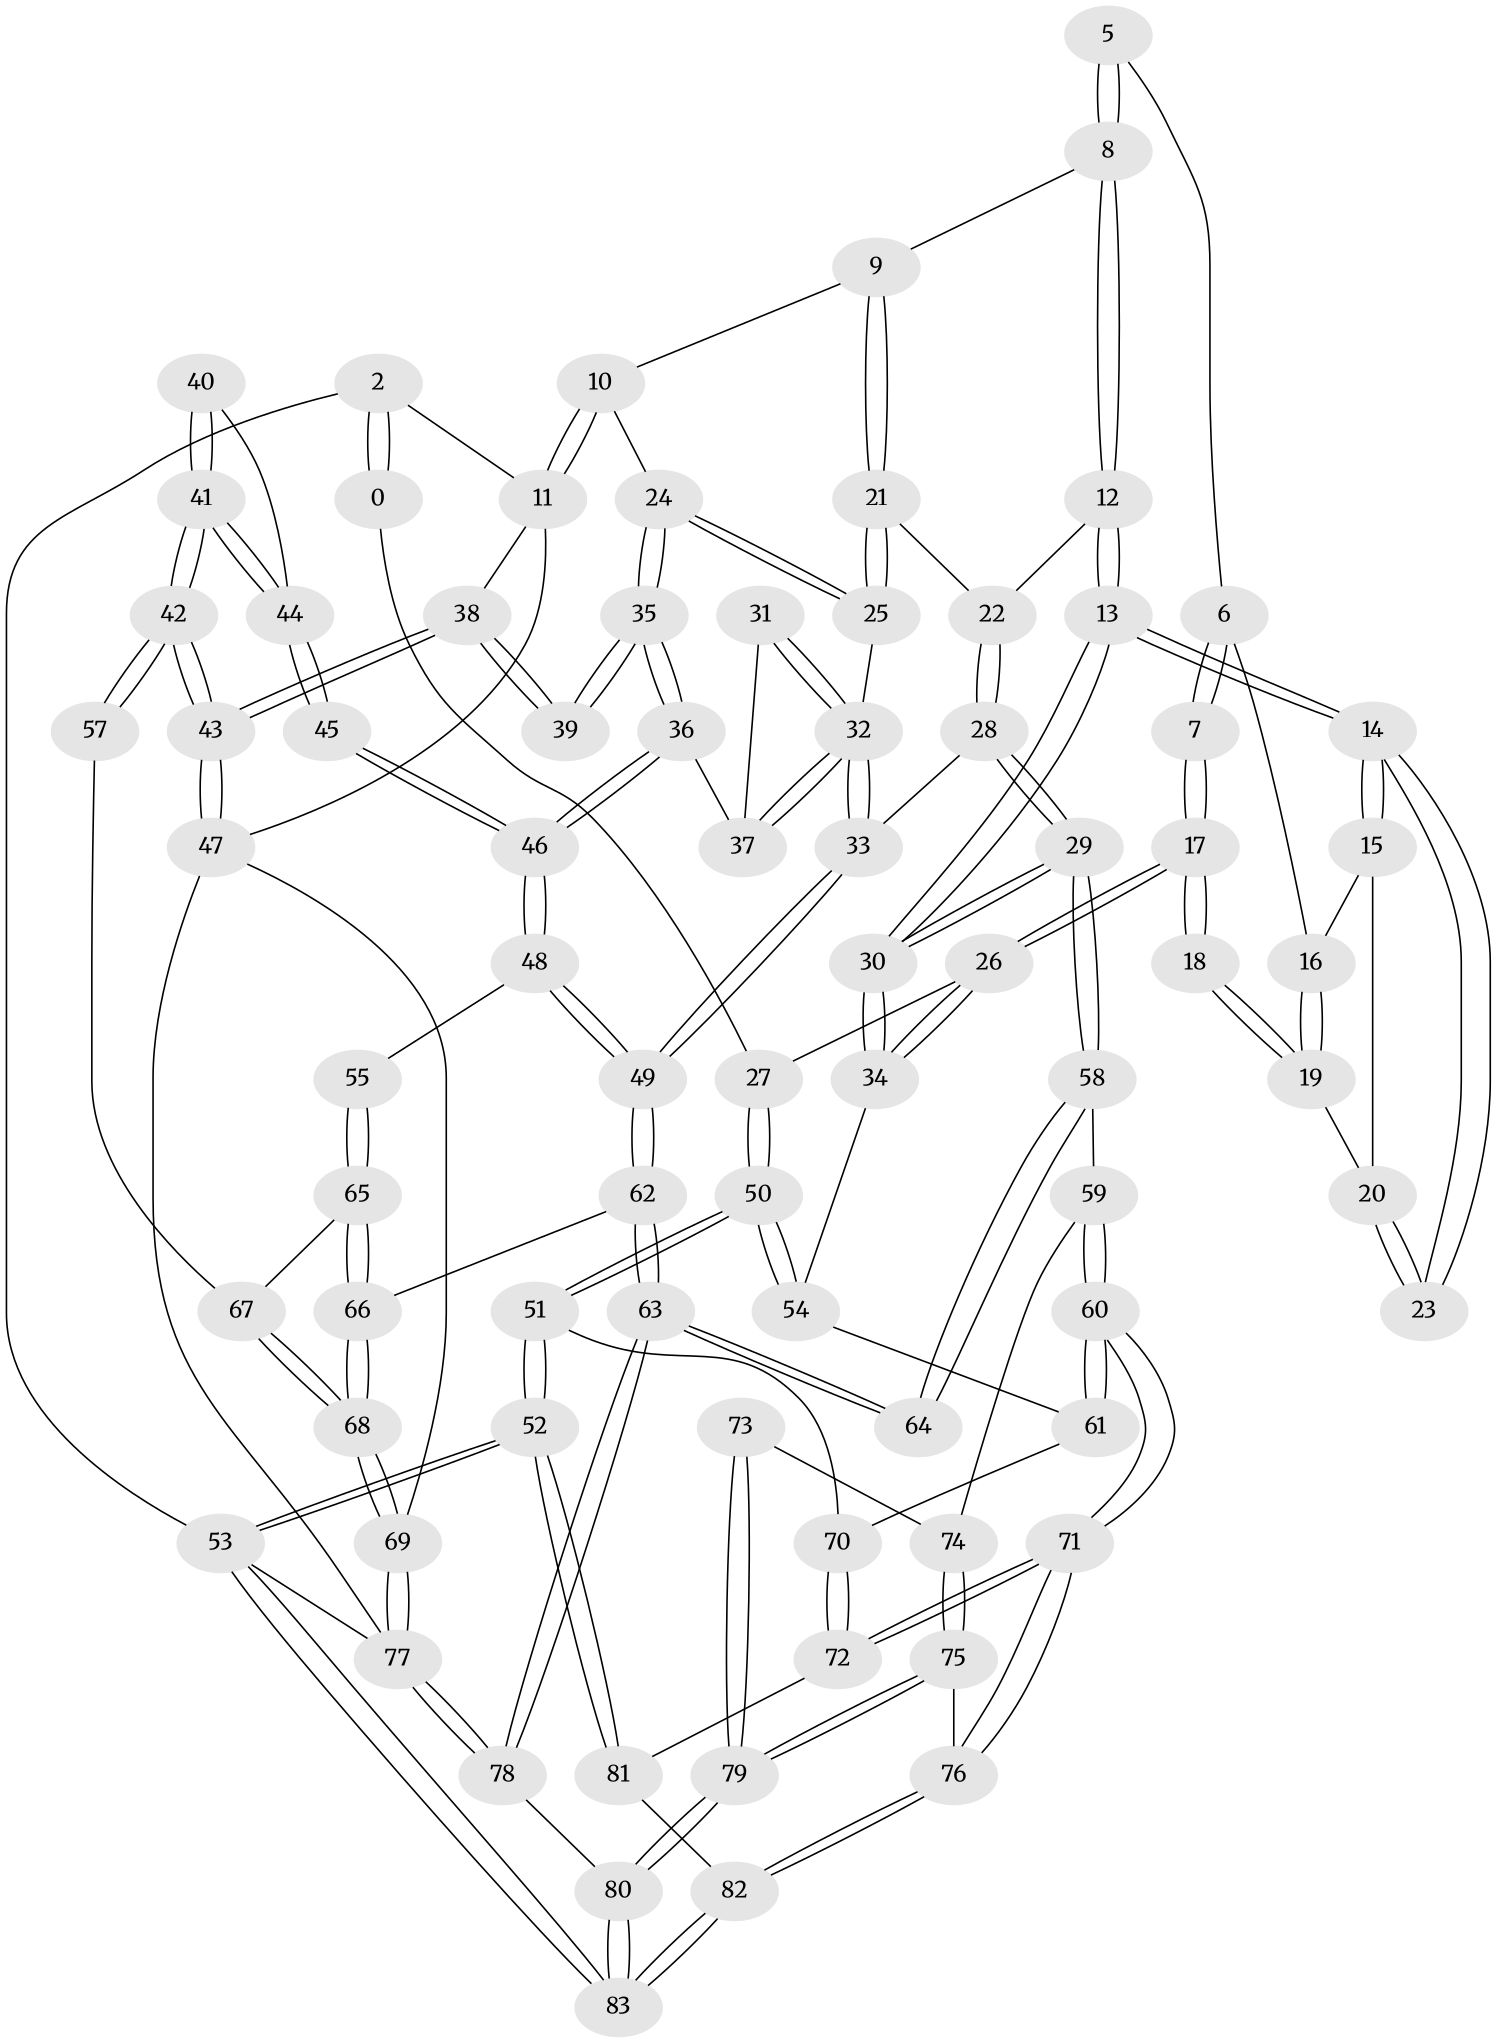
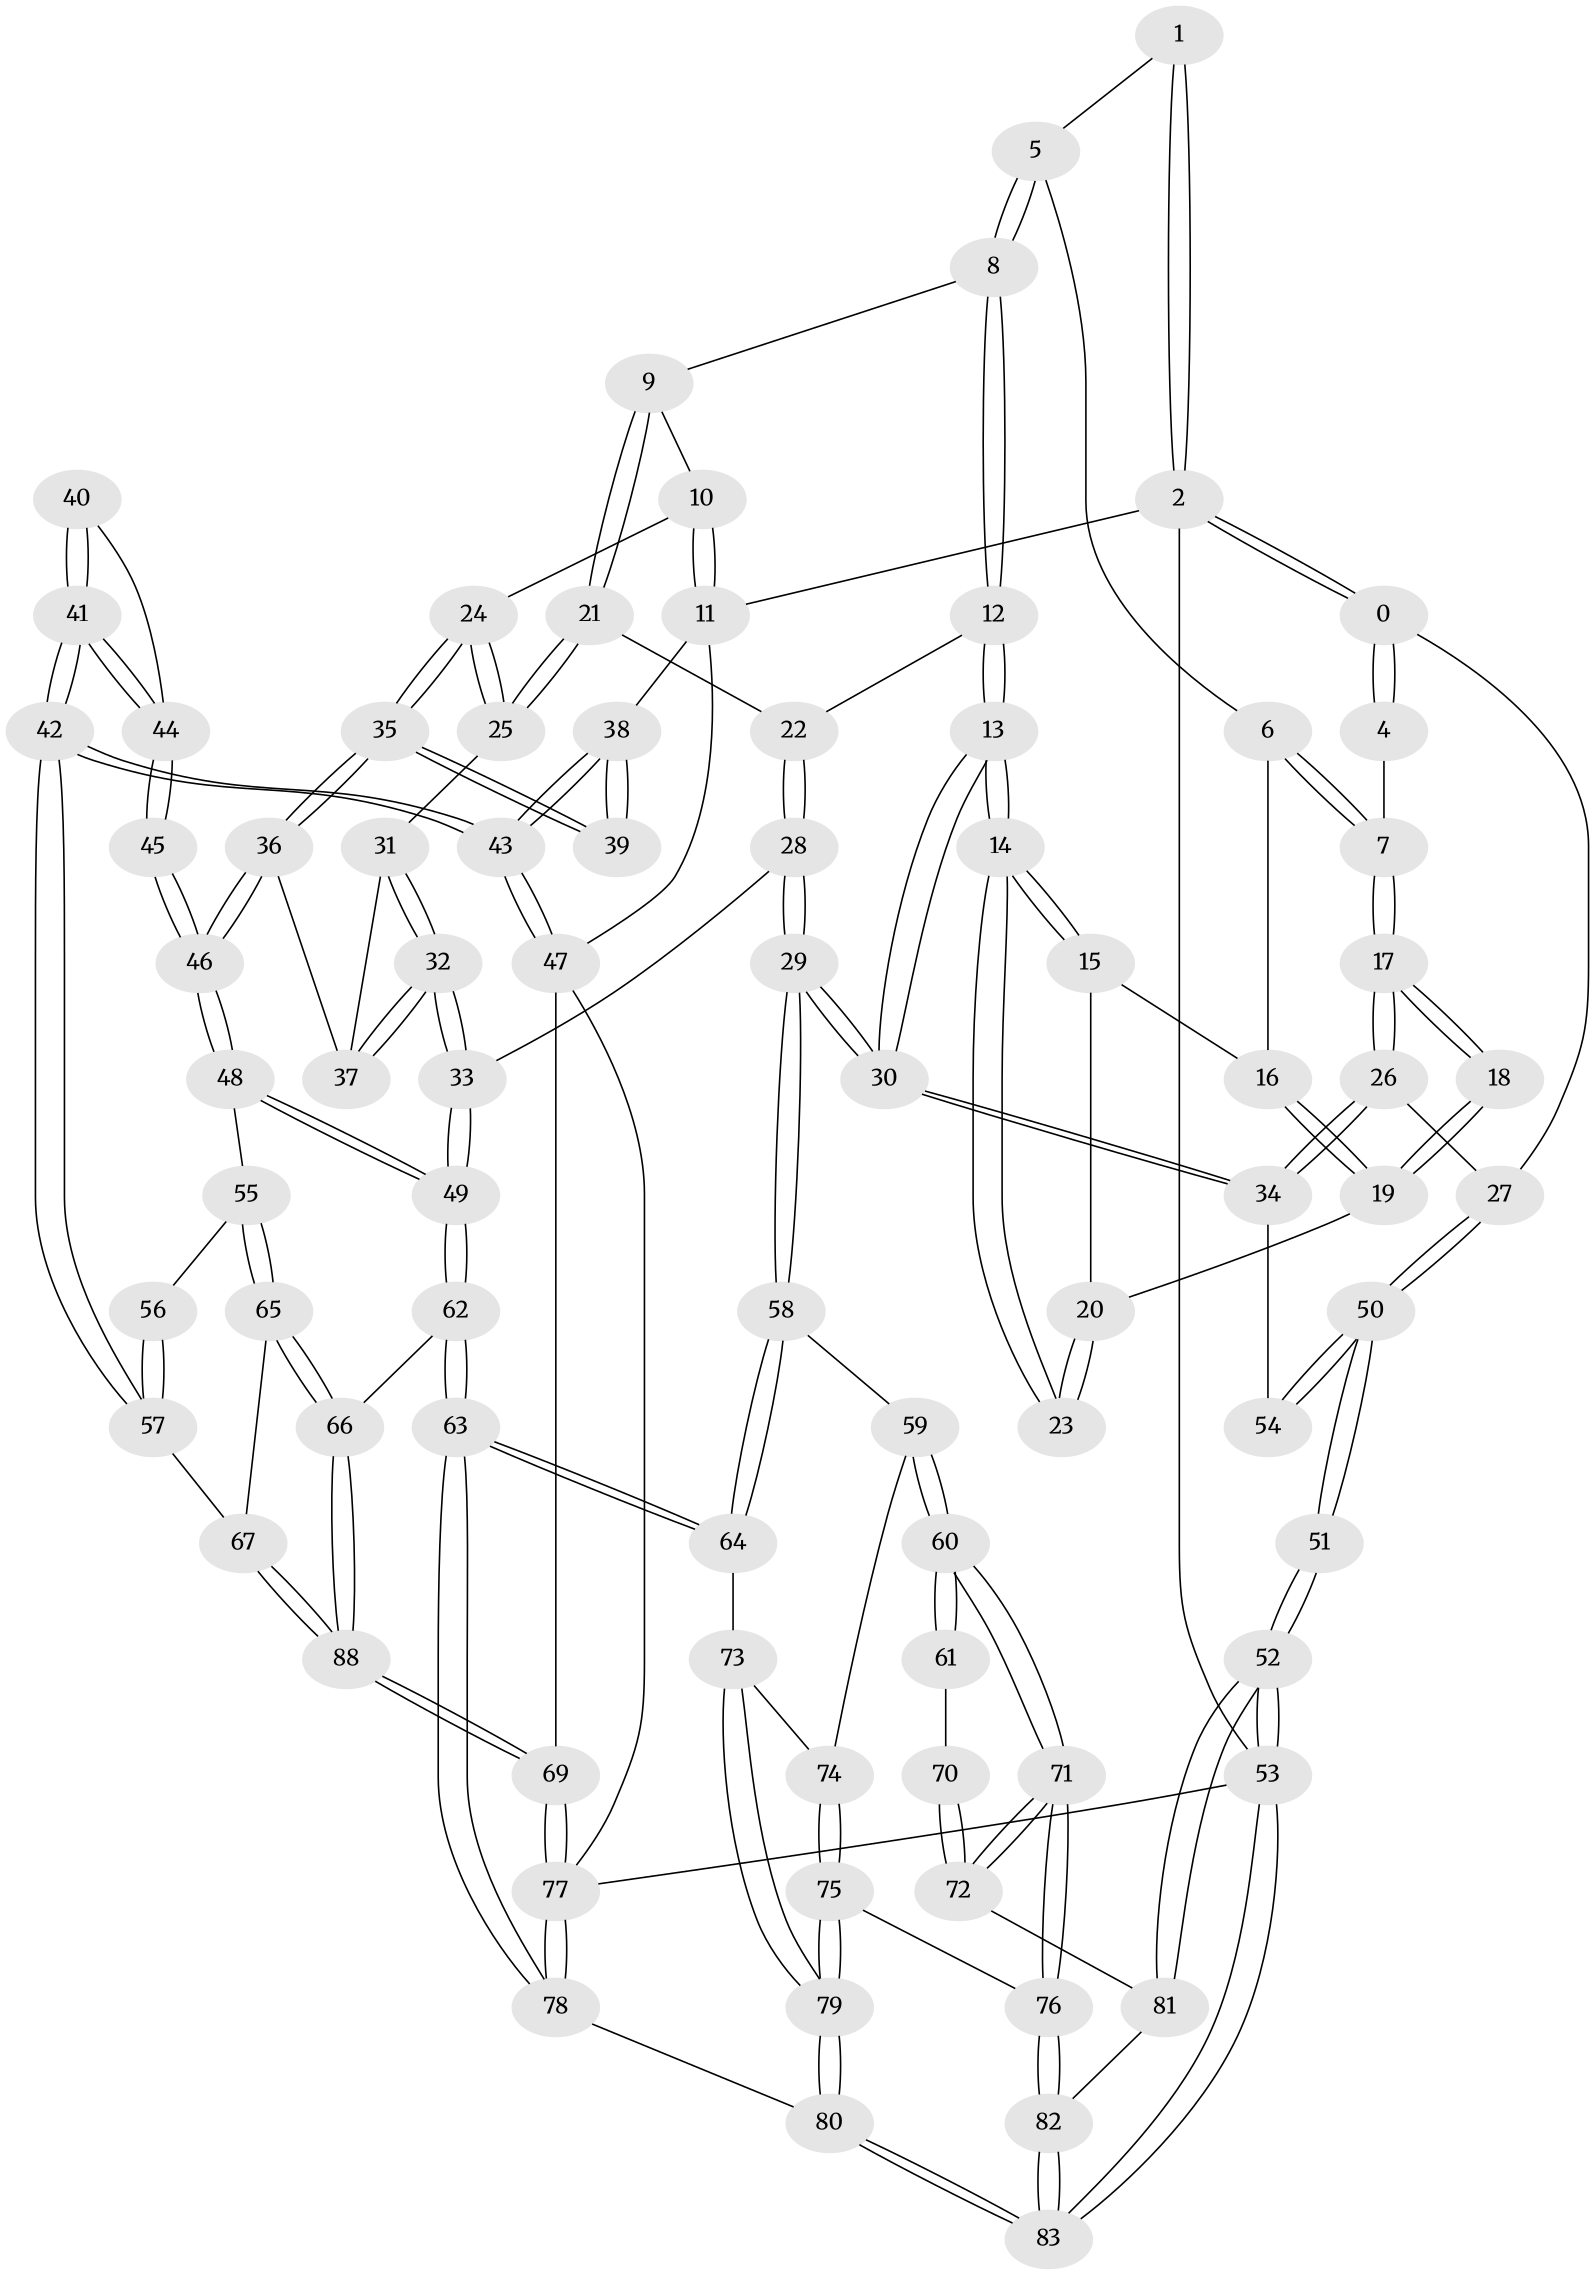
none -> (1179, 35)
(868, 673) -> (443, 789)
none -> (1384, 731)
none -> (153, 1311)
(722, 1359) -> none
(963, 1376) -> none
(358, 1427) -> (346, 1659)
none -> (733, 1602)
